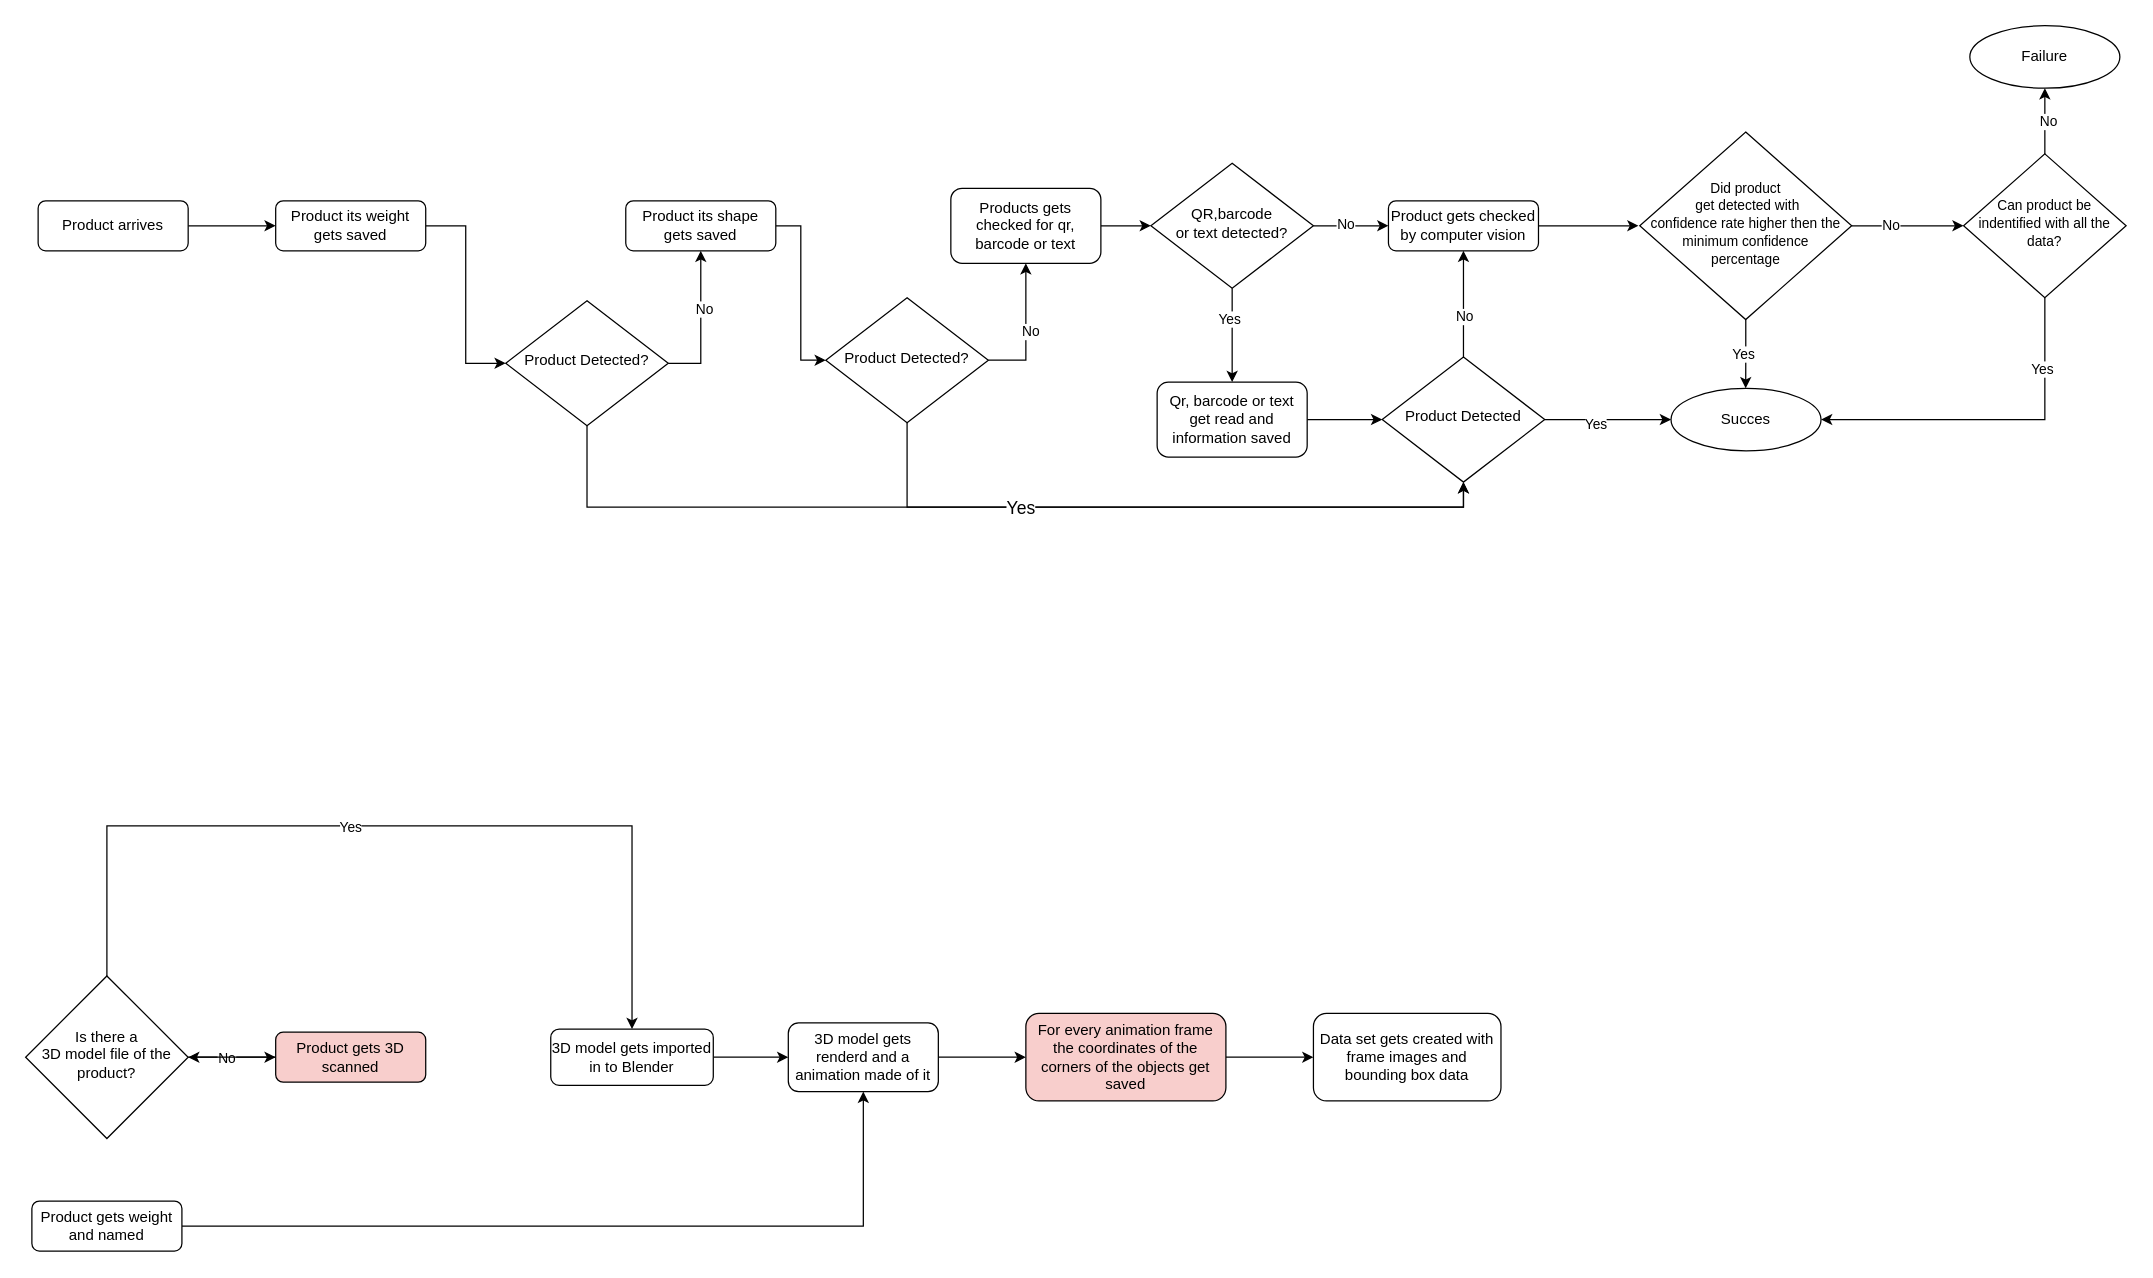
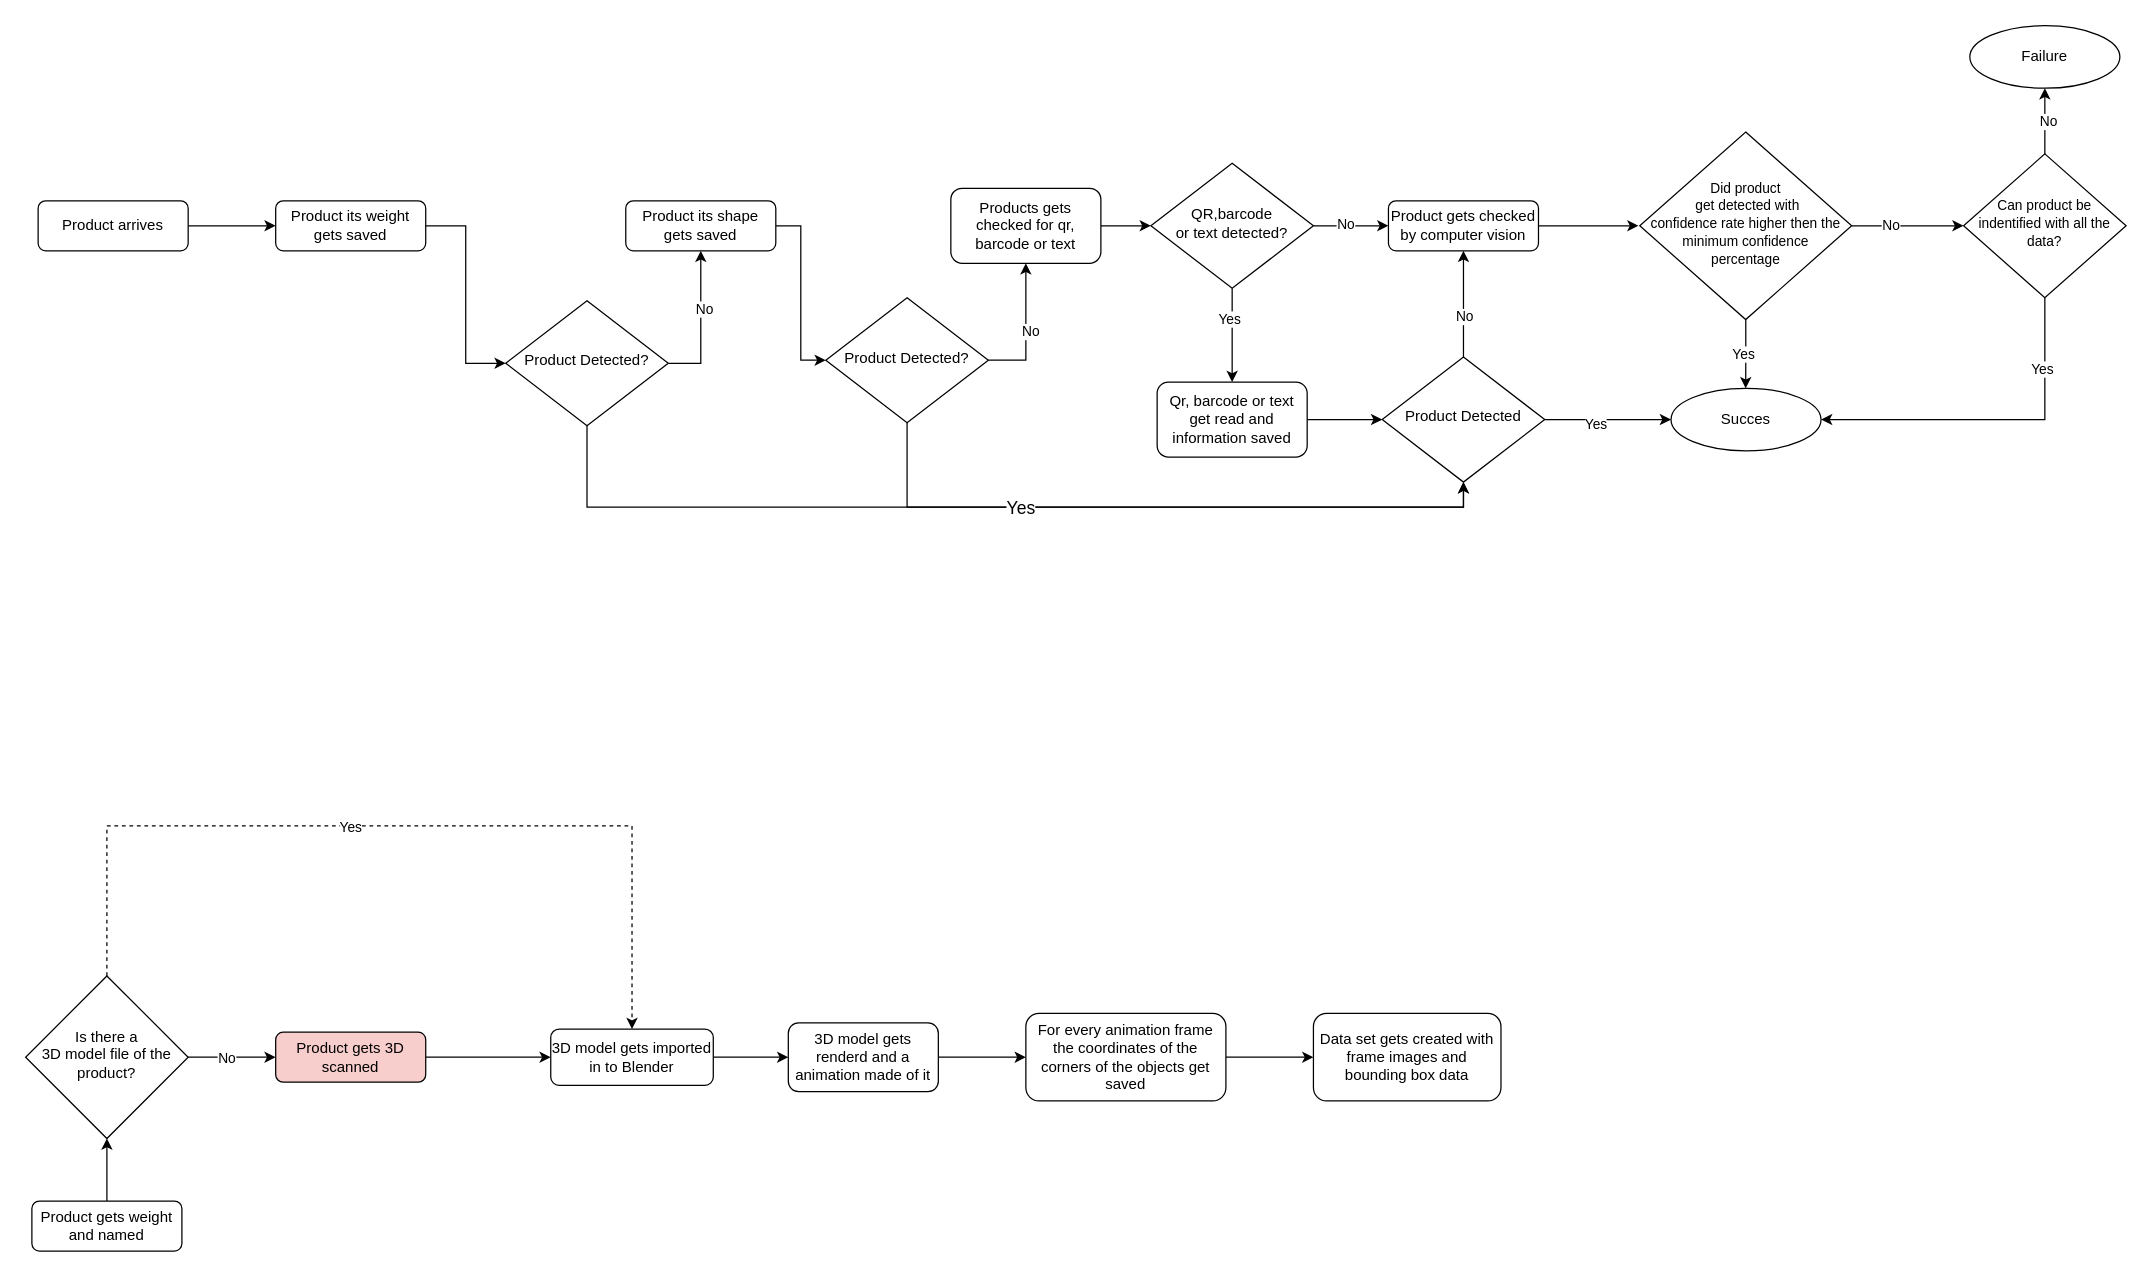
(593, 826) -> (593, 826)
(274, 1057) -> (484, 1057)
(1126, 1057) -> (1126, 1057)
(585, 1226) -> (107, 1173)
